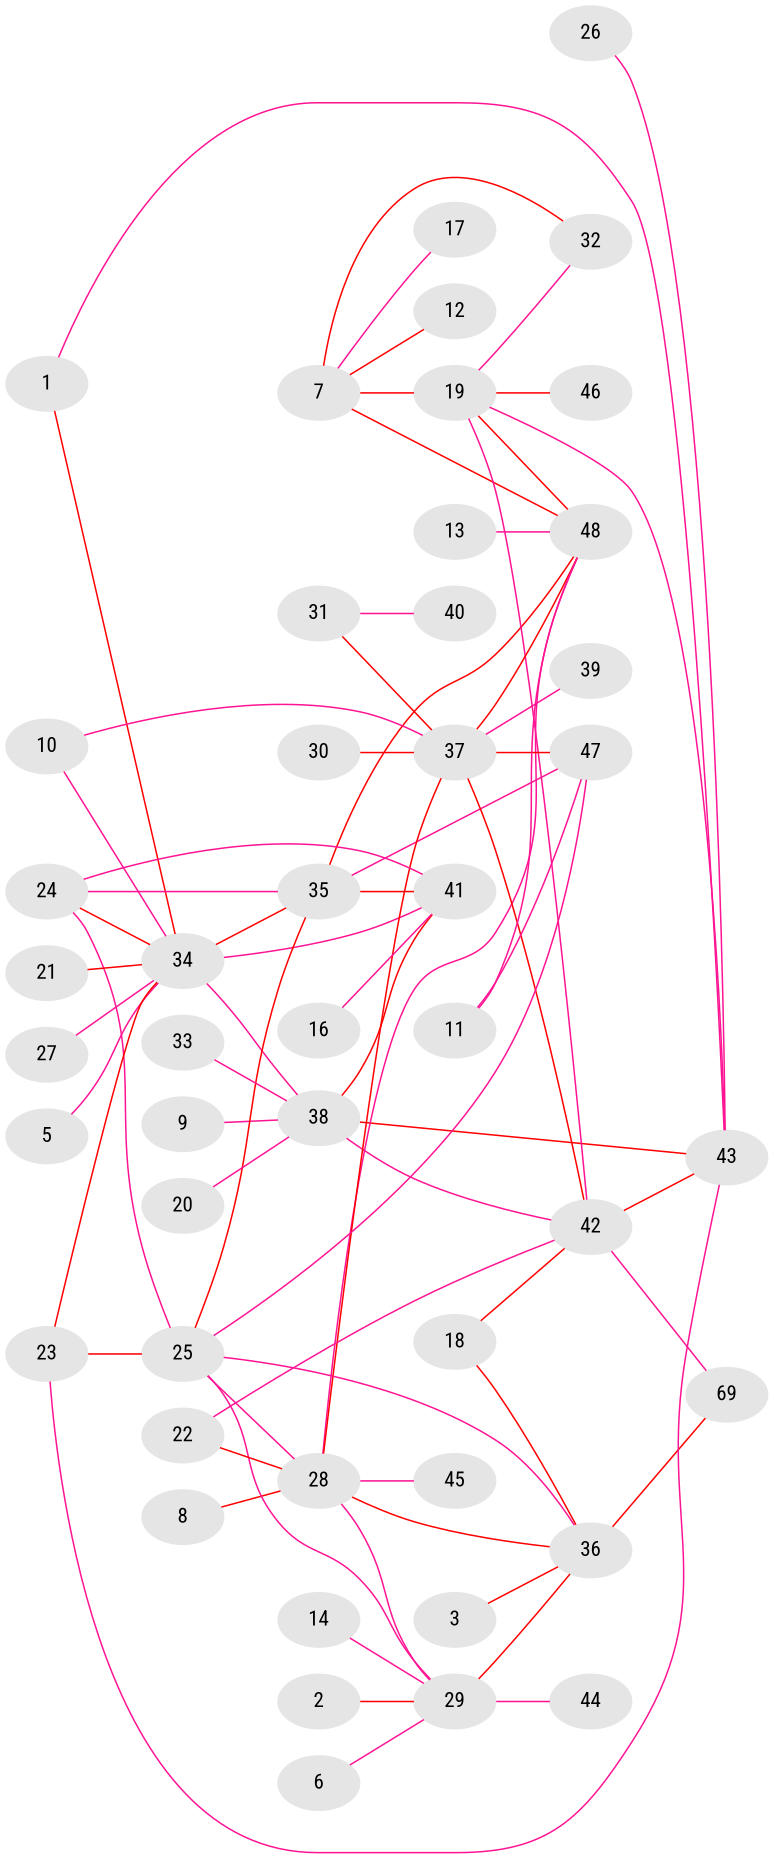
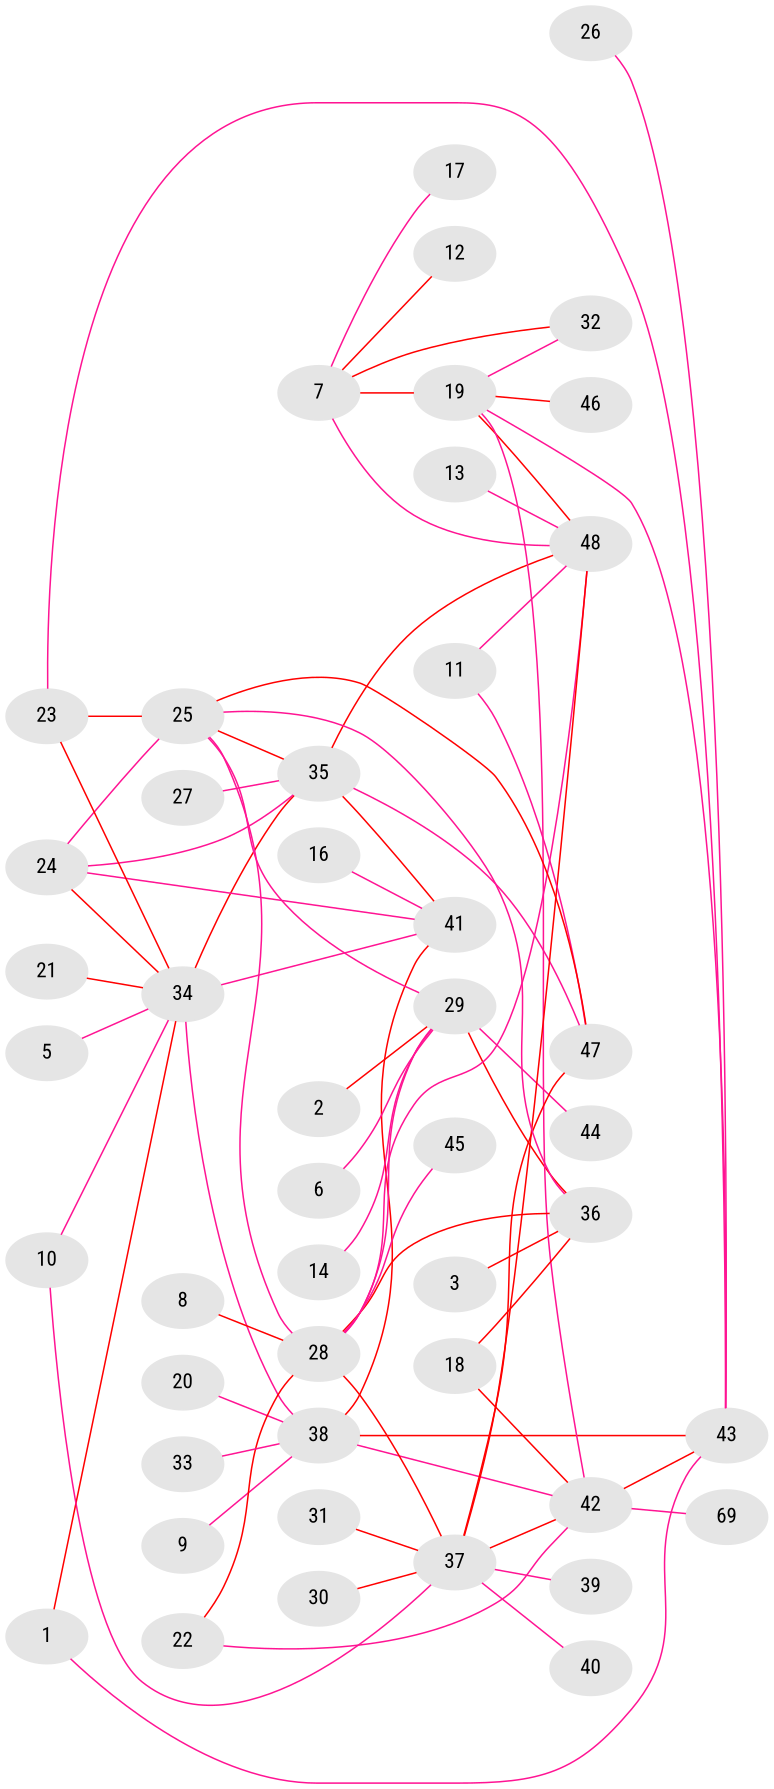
(455, 462) -> (420, 518)
(387, 614) -> (523, 1615)
(107, 1013) -> (251, 786)
(472, 1105) -> (478, 761)
(659, 1472) -> none
